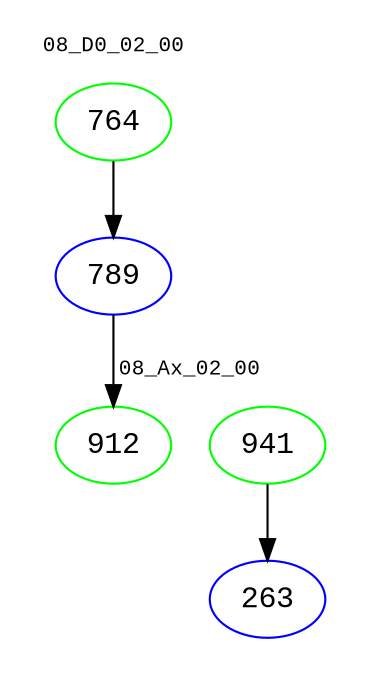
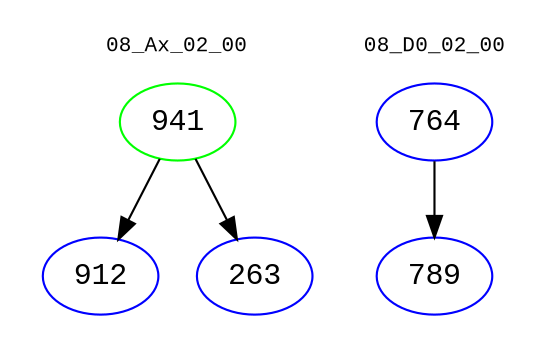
(113, 122) -> (434, 122)
(113, 362) -> (144, 189)
(113, 445) -> (101, 276)
